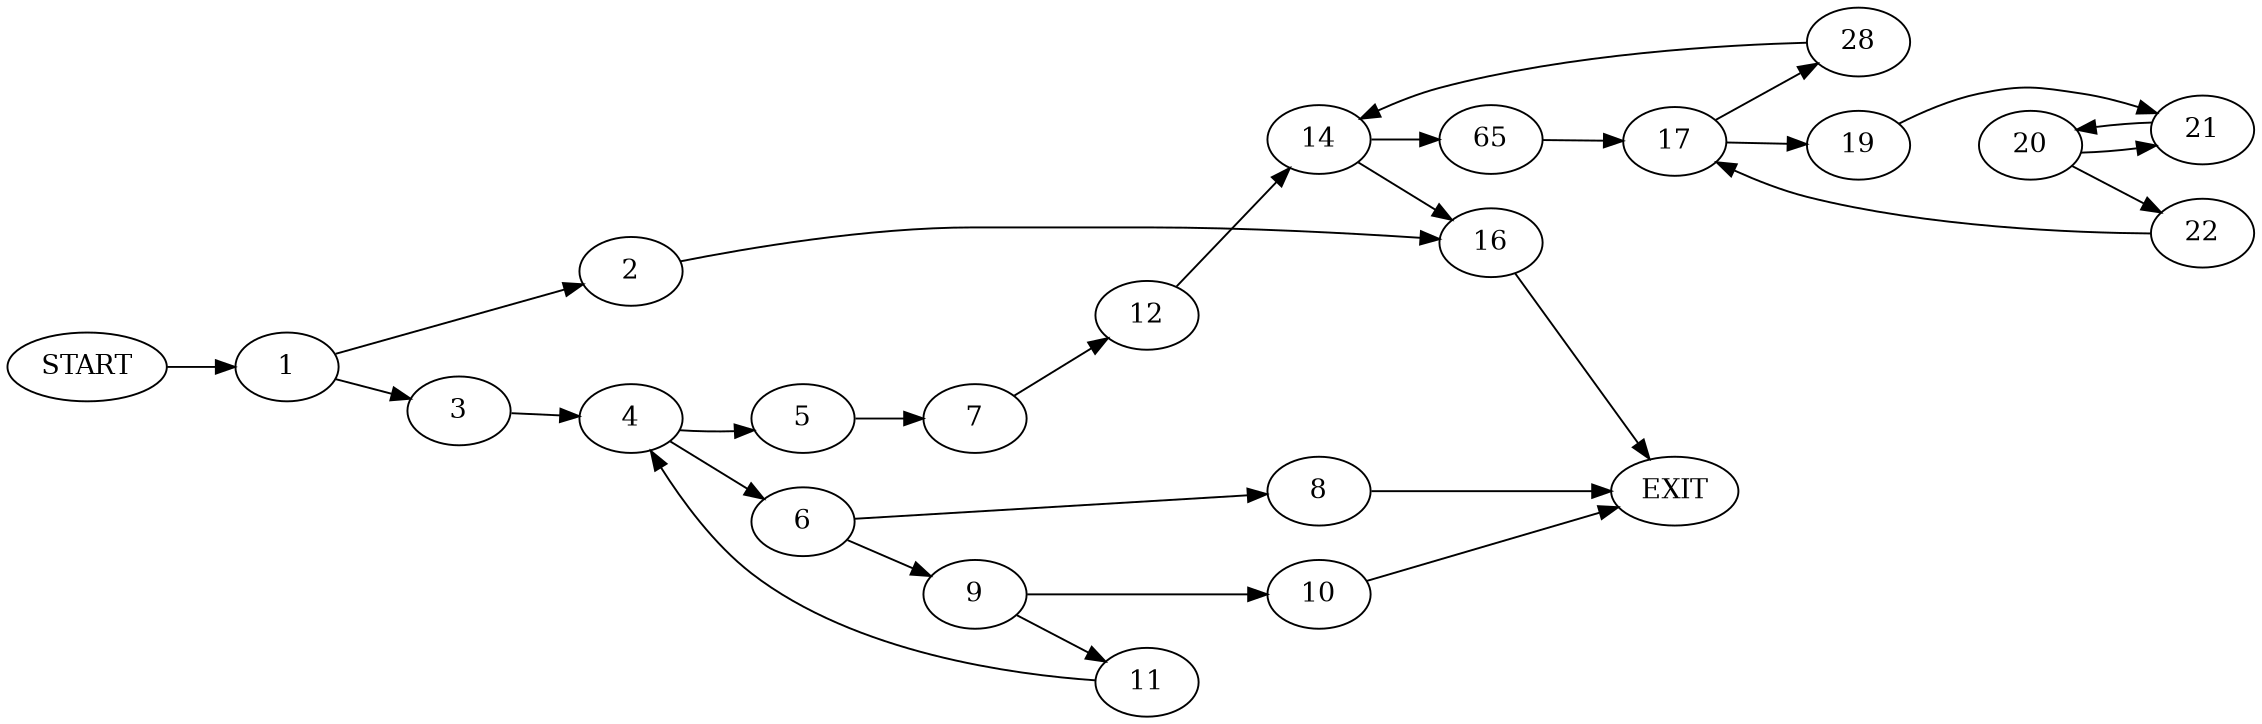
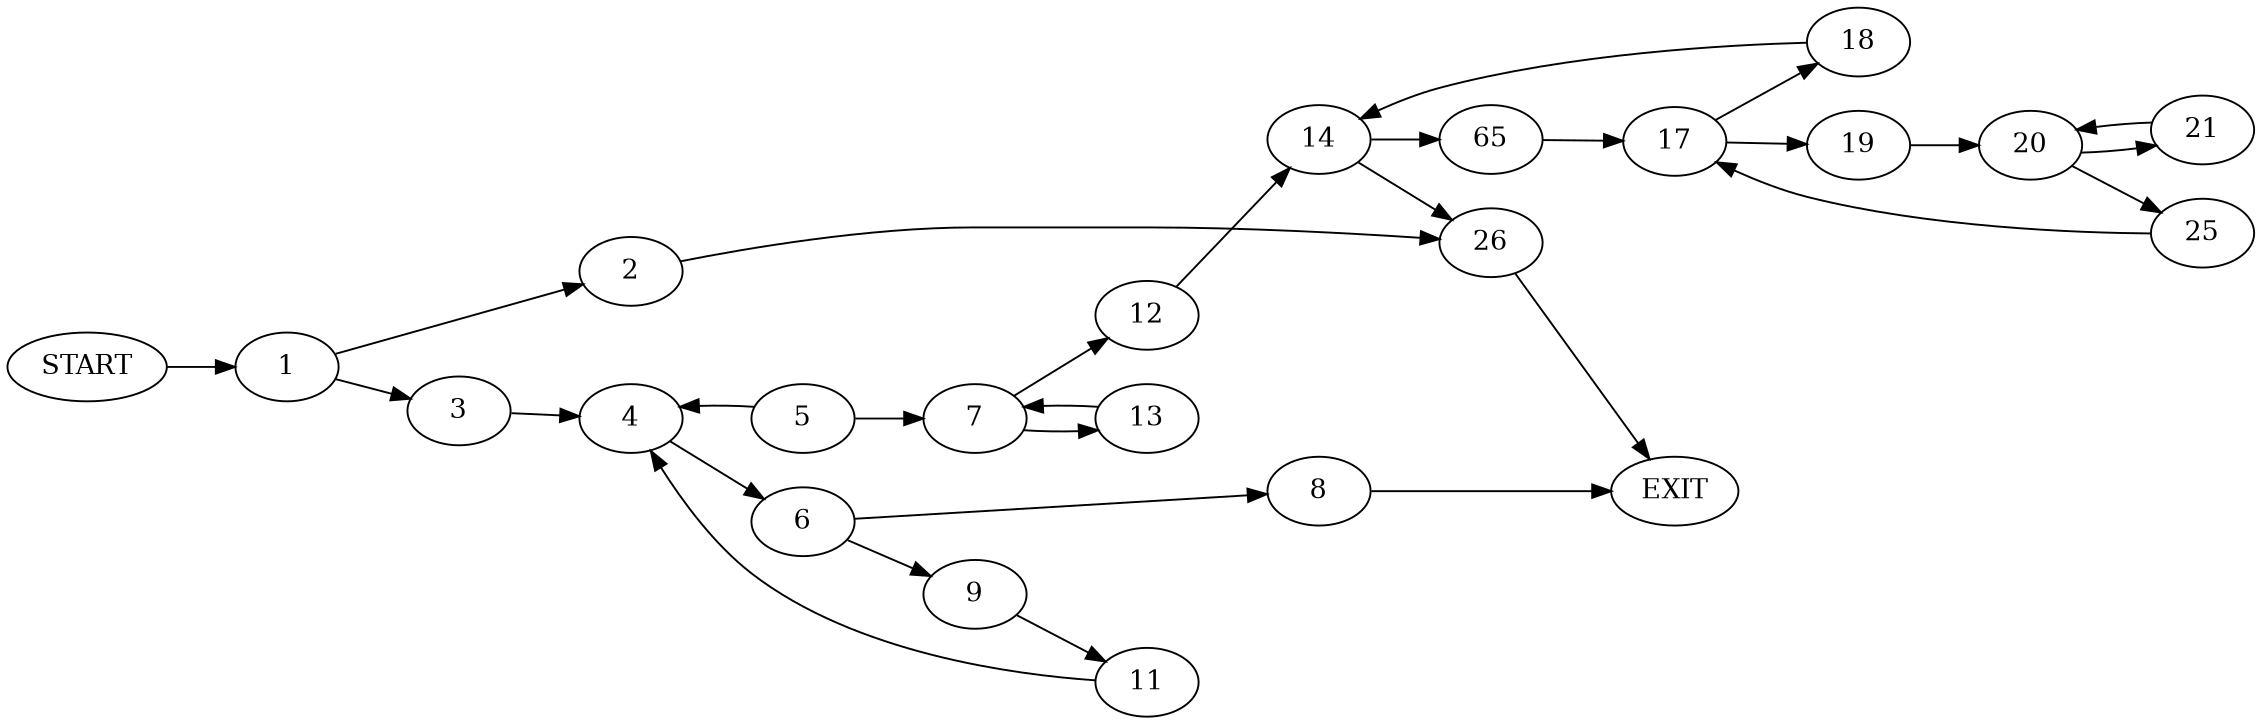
(1859, 42) -> (1859, 42)
(2017, 88) -> (1935, 145)
(2203, 233) -> (2203, 233)
(1491, 243) -> (1491, 243)
none -> (1147, 419)
(707, 431) -> (727, 406)
(1319, 594) -> none
